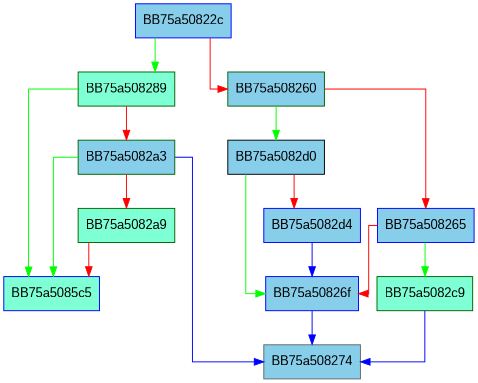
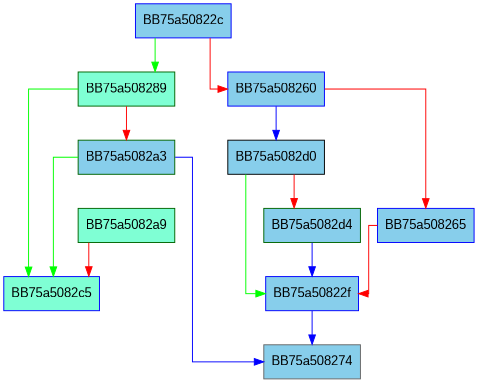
(276, 89) -> (276, 89)
(276, 118) -> (276, 118)
(126, 186) -> none
(312, 225) -> (312, 225)
(52, 294) -> (52, 294)
(312, 294) -> (312, 294)
(425, 294) -> none
